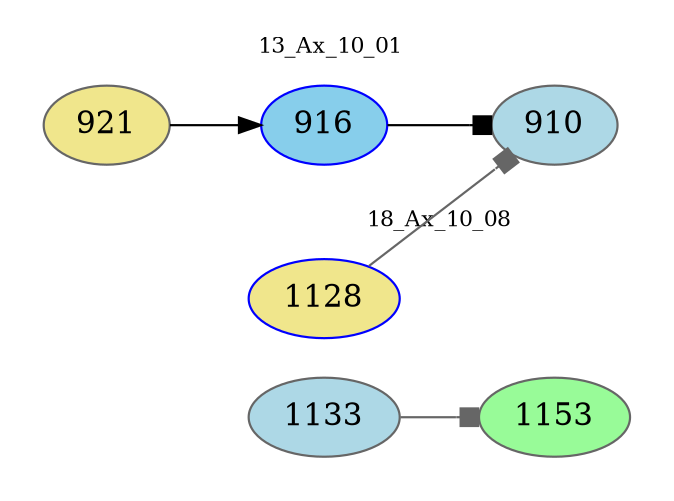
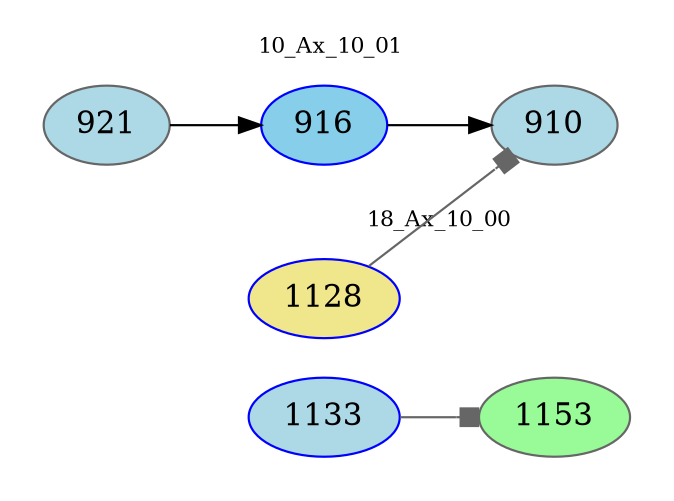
(331, 47) -> (331, 47)
(107, 125) -> (107, 125)
(428, 125) -> (428, 125)
(439, 221) -> (439, 221)
(324, 417) -> (324, 417)
